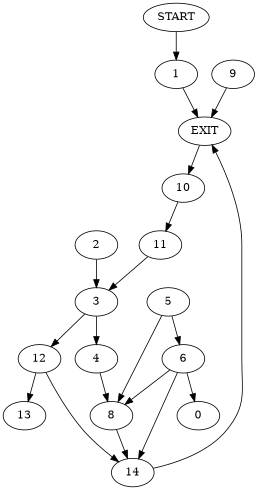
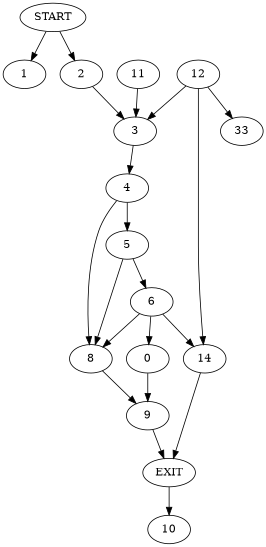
none -> (65, 42)
(189, 99) -> none
none -> (127, 213)
(173, 213) -> none
(71, 327) -> (170, 100)
none -> (148, 383)
(24, 416) -> (242, 131)
(121, 440) -> (116, 384)
